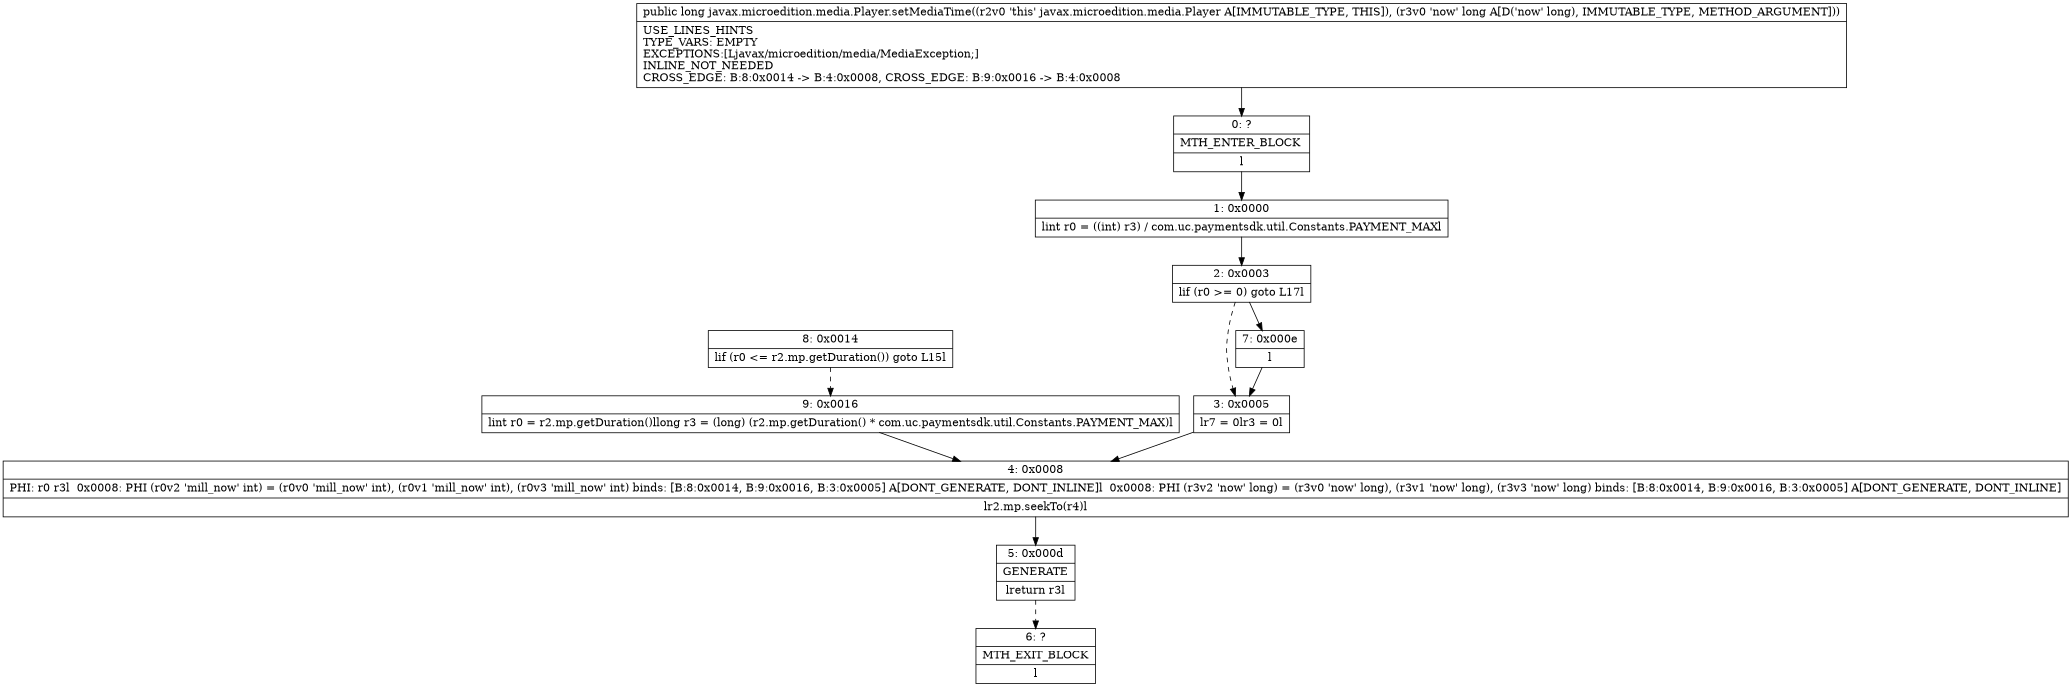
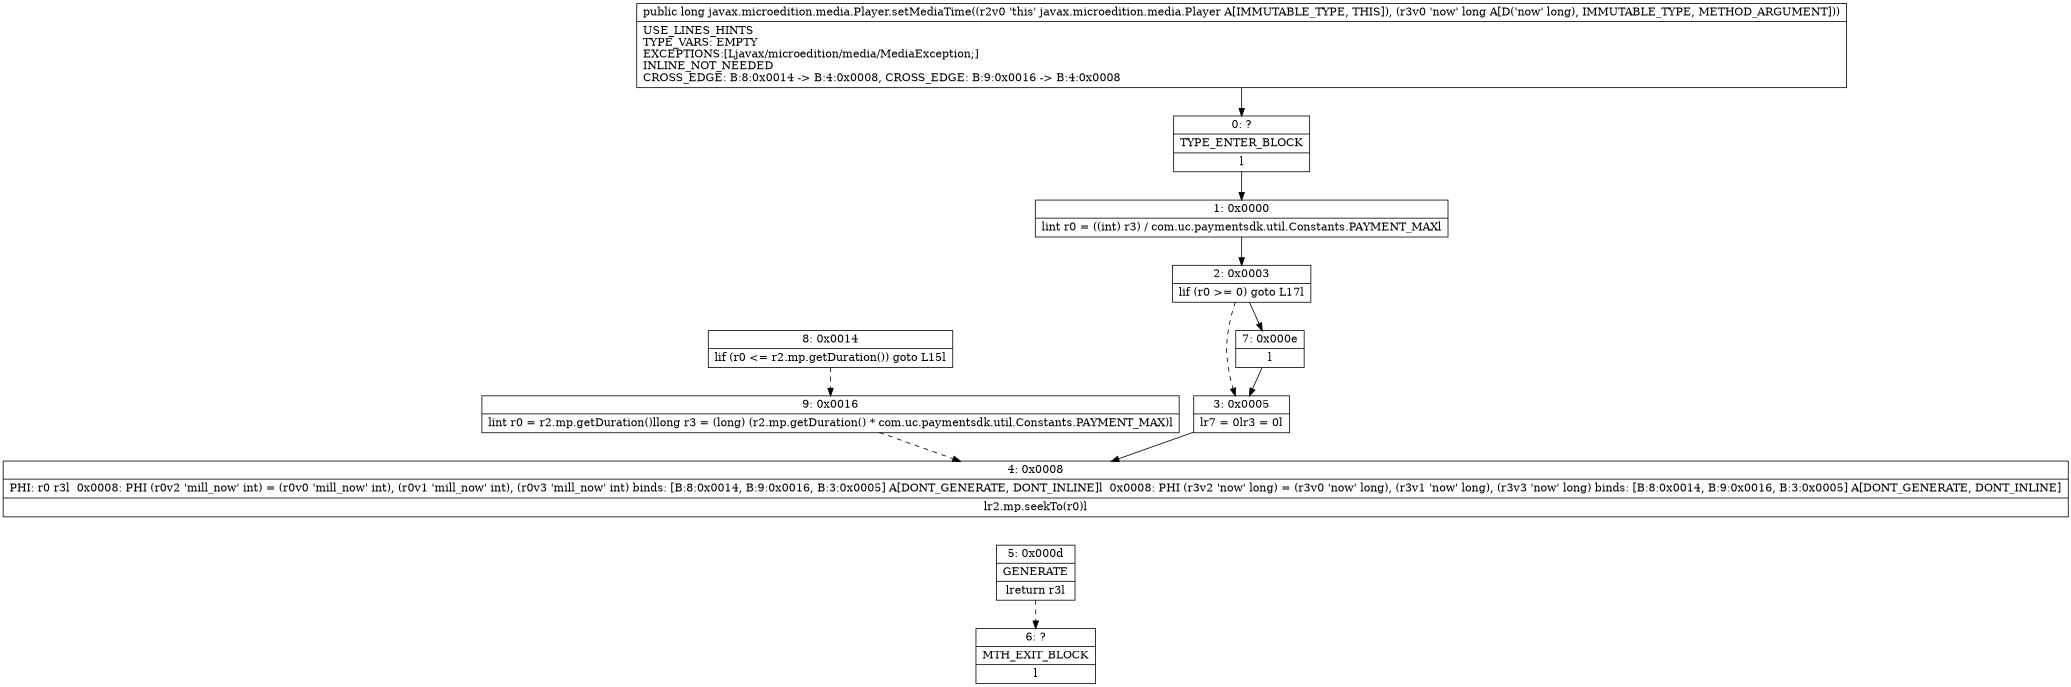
(1240, 143) -> (1242, 143)
(916, 446) -> (916, 446)
(1036, 507) -> (1036, 507)
(1036, 527) -> none
